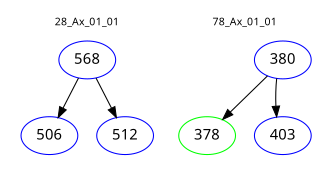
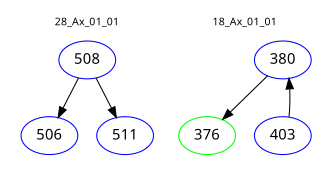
(245, 23) -> (245, 23)
(87, 60) -> (87, 60)
(276, 92) -> (290, 103)
(125, 136) -> (125, 136)
(207, 136) -> (207, 136)
